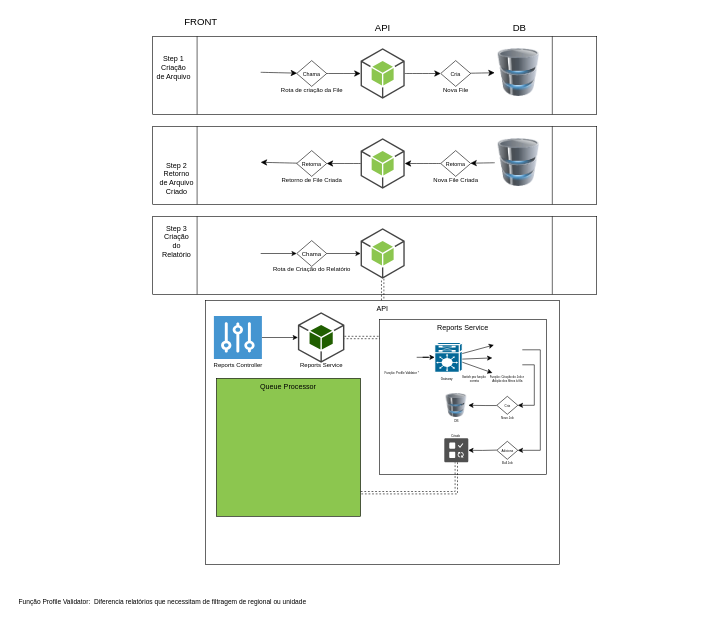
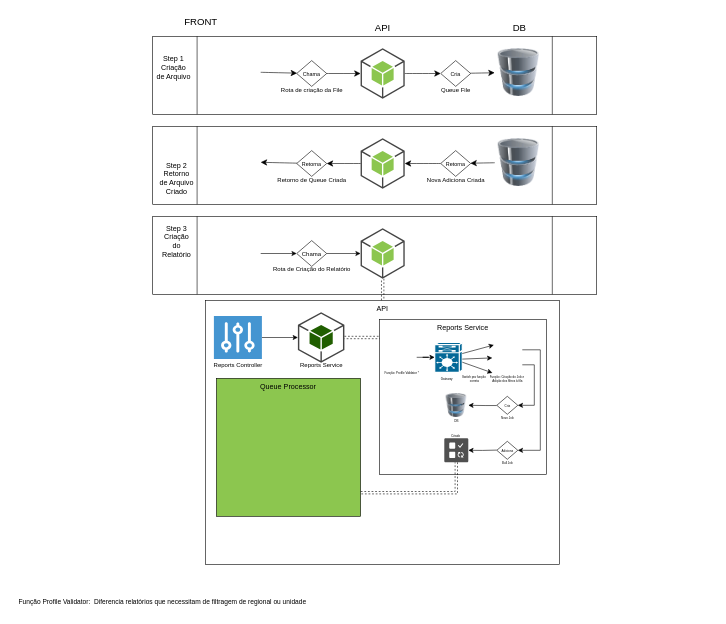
(456, 90) -> (456, 90)
(312, 180) -> (312, 180)
(456, 180) -> (456, 180)
